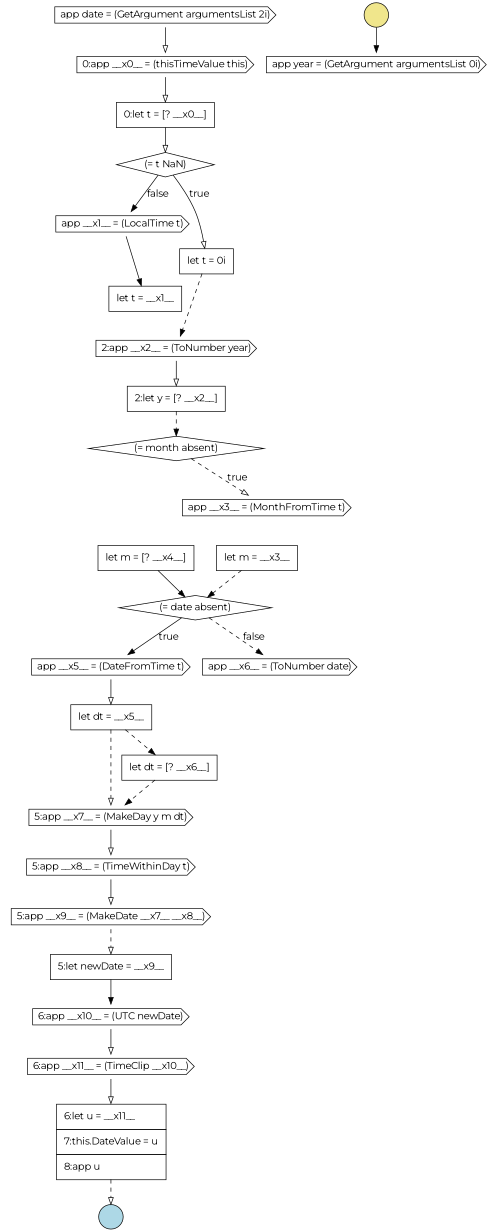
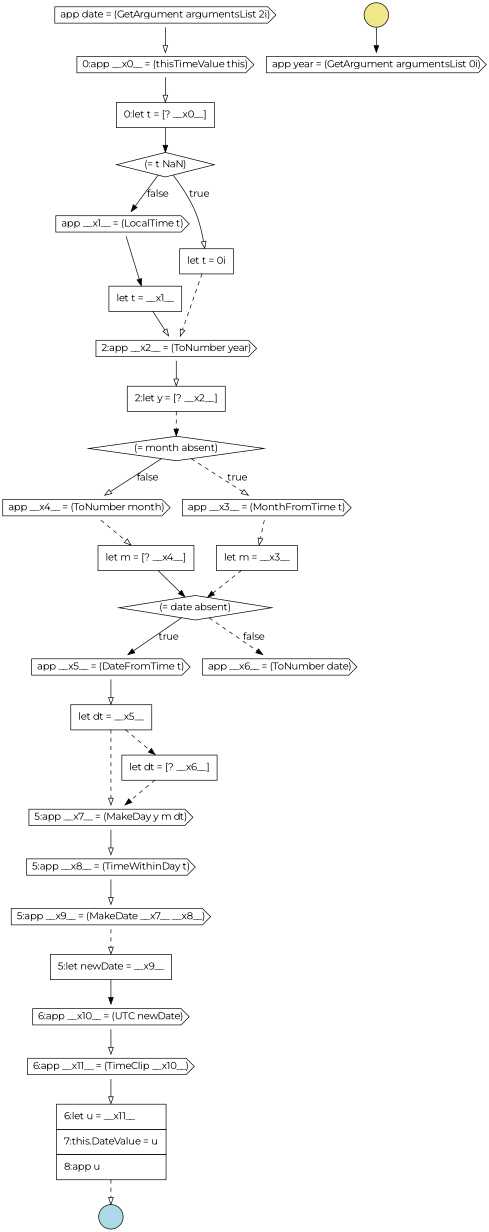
(165, 136) -> (165, 136)
(192, 302) -> (192, 302)
none -> (159, 321)
none -> (86, 508)
none -> (262, 529)
